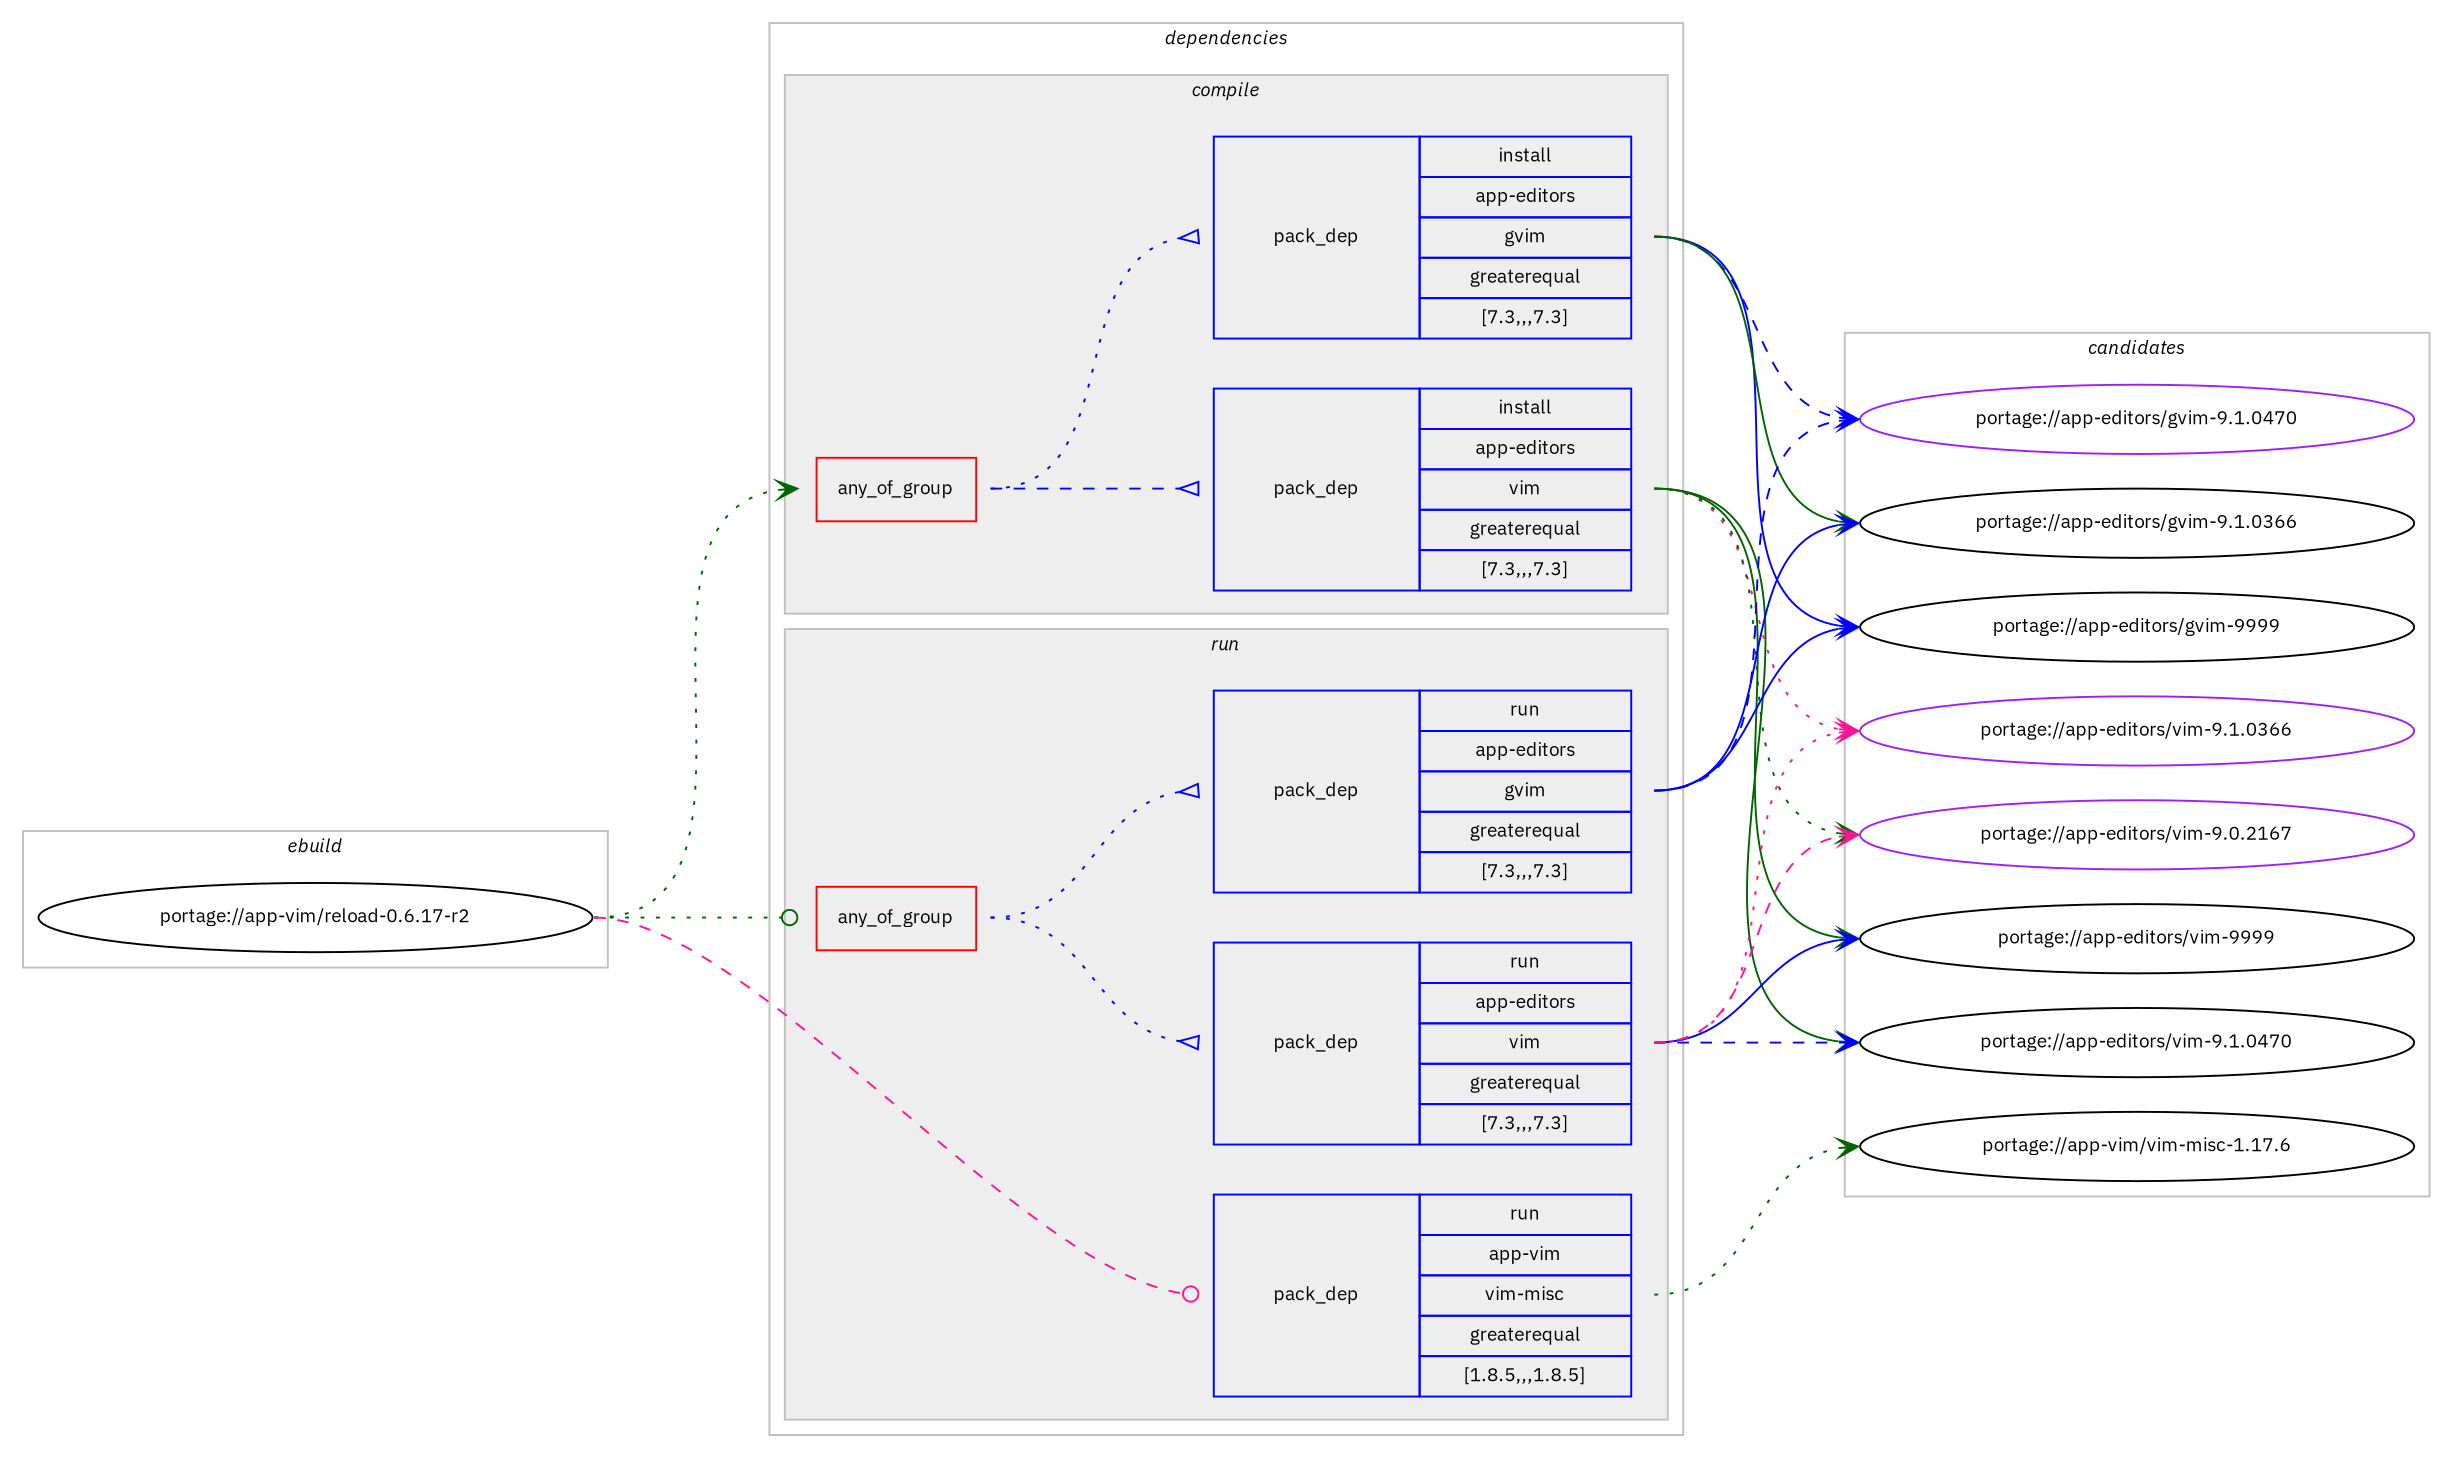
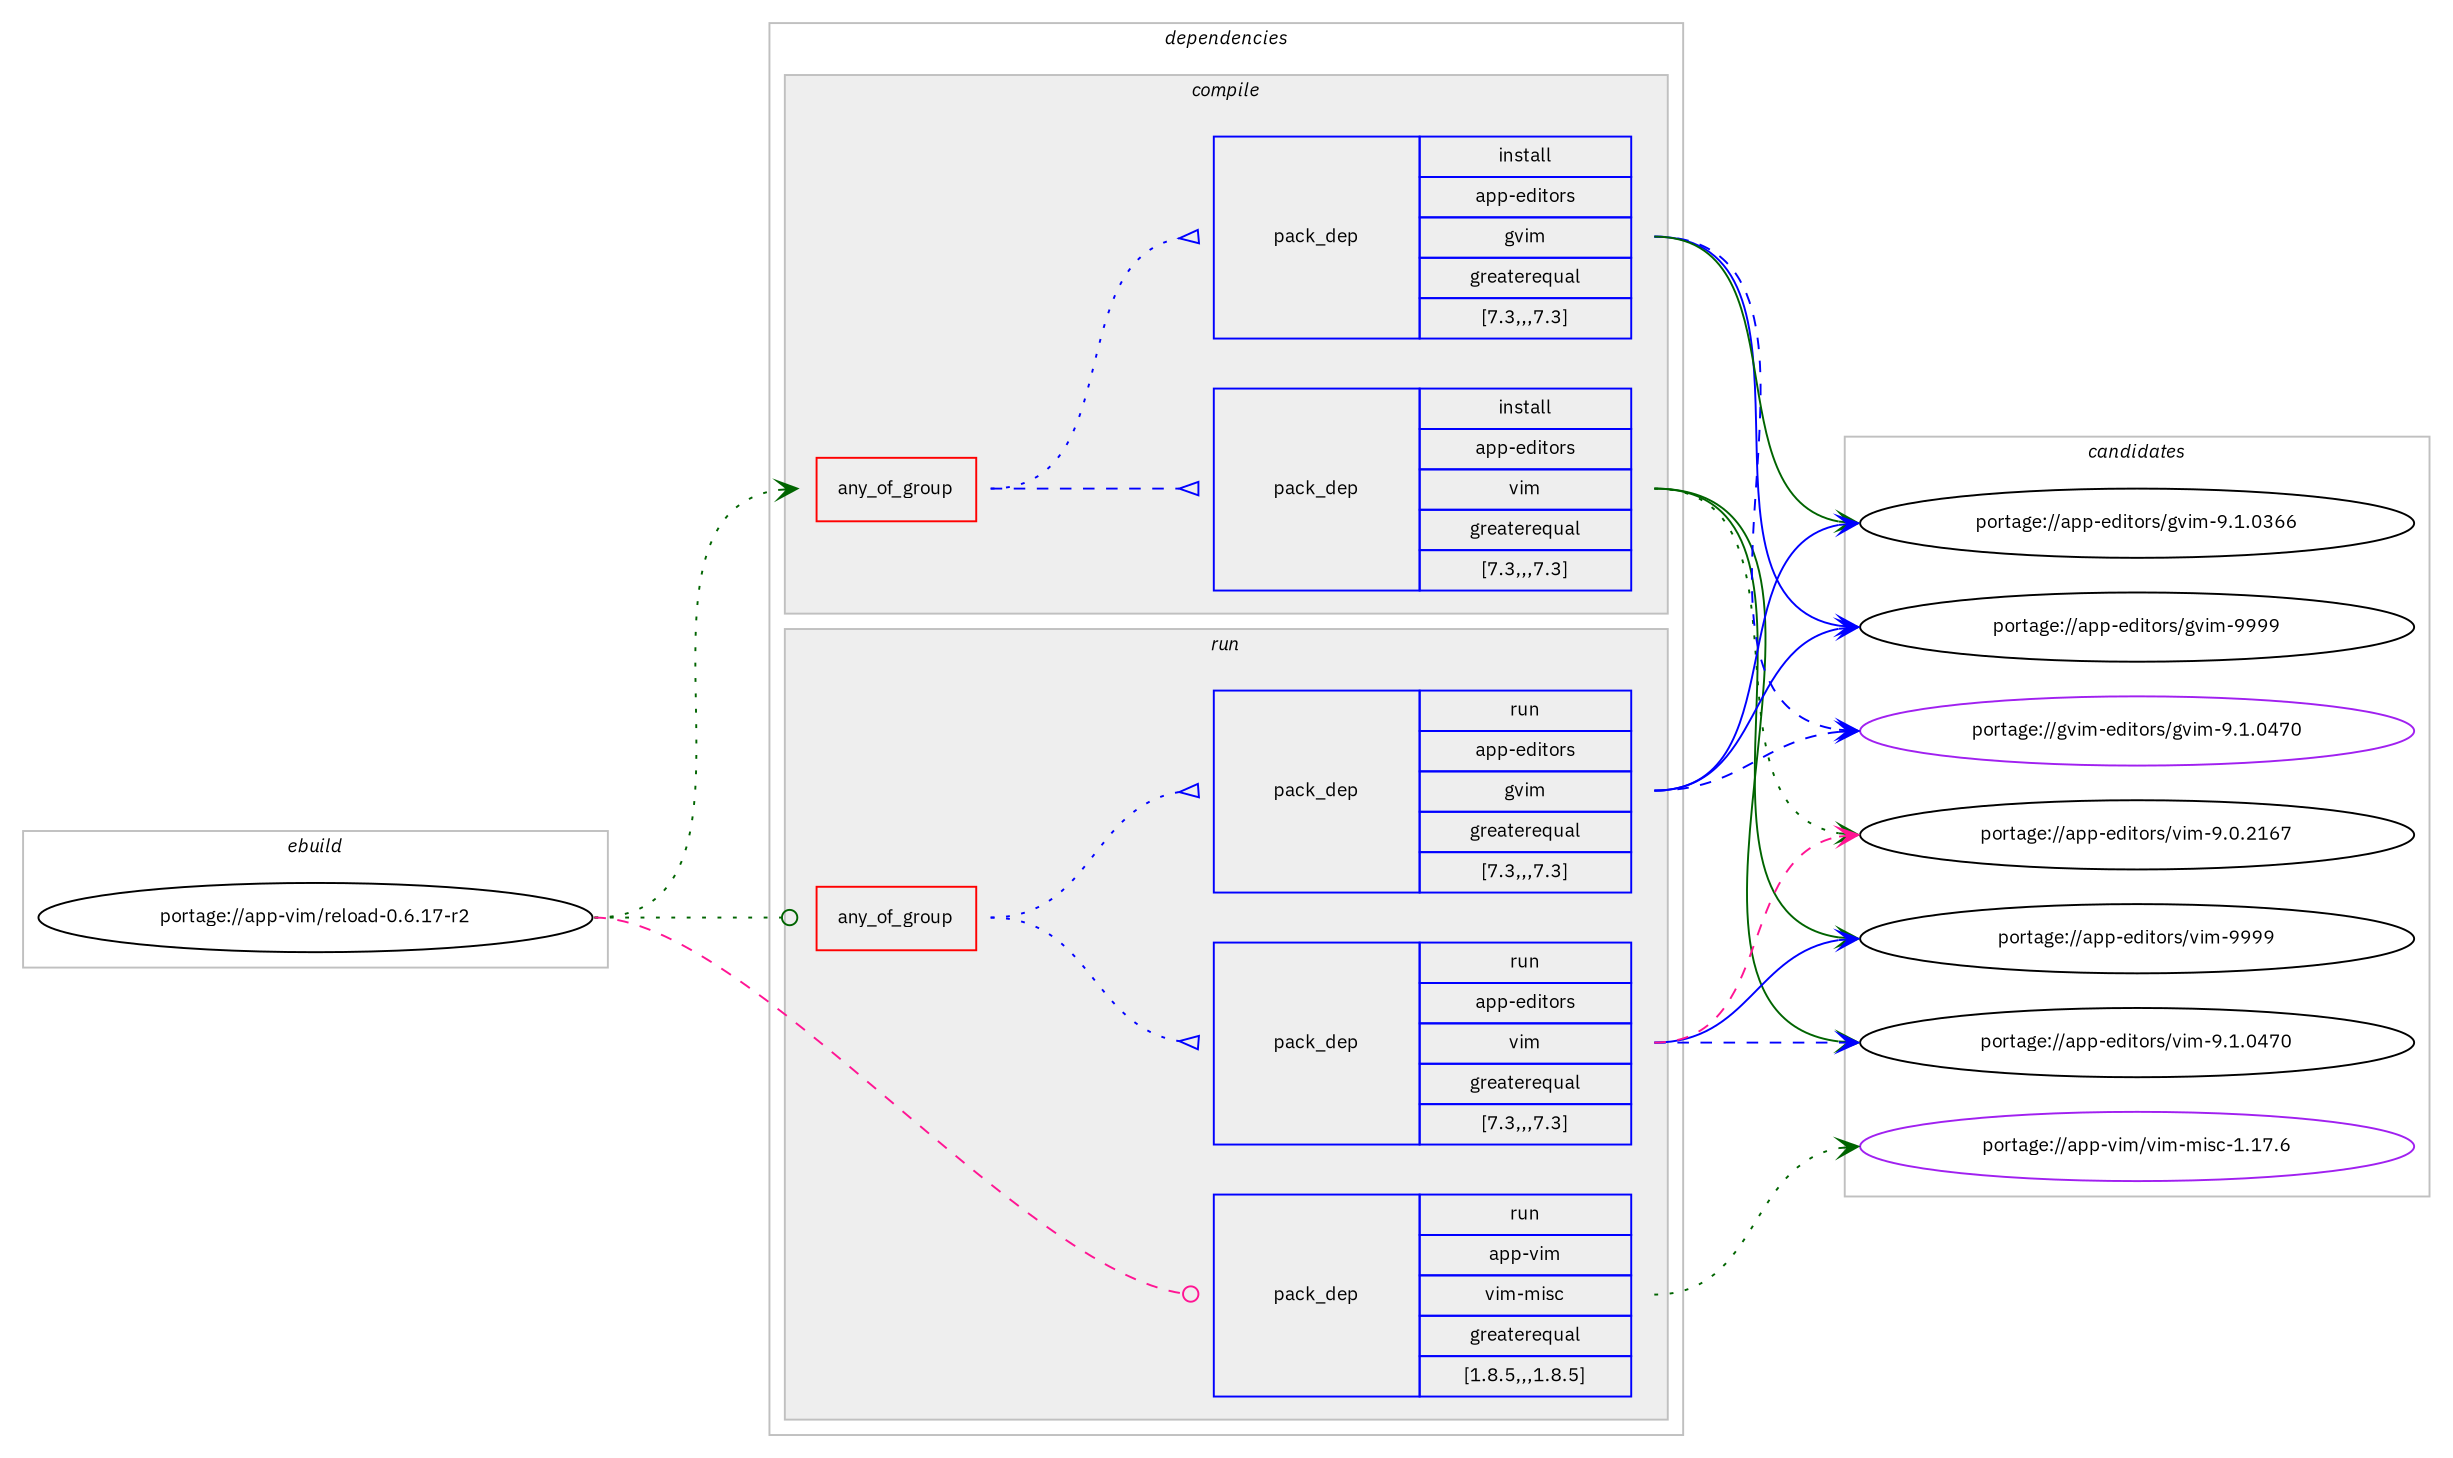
(2137, 419) -> (2137, 731)
(2137, 731) -> none
(2137, 835) -> (2137, 835)
(2137, 1146) -> (2137, 1146)
